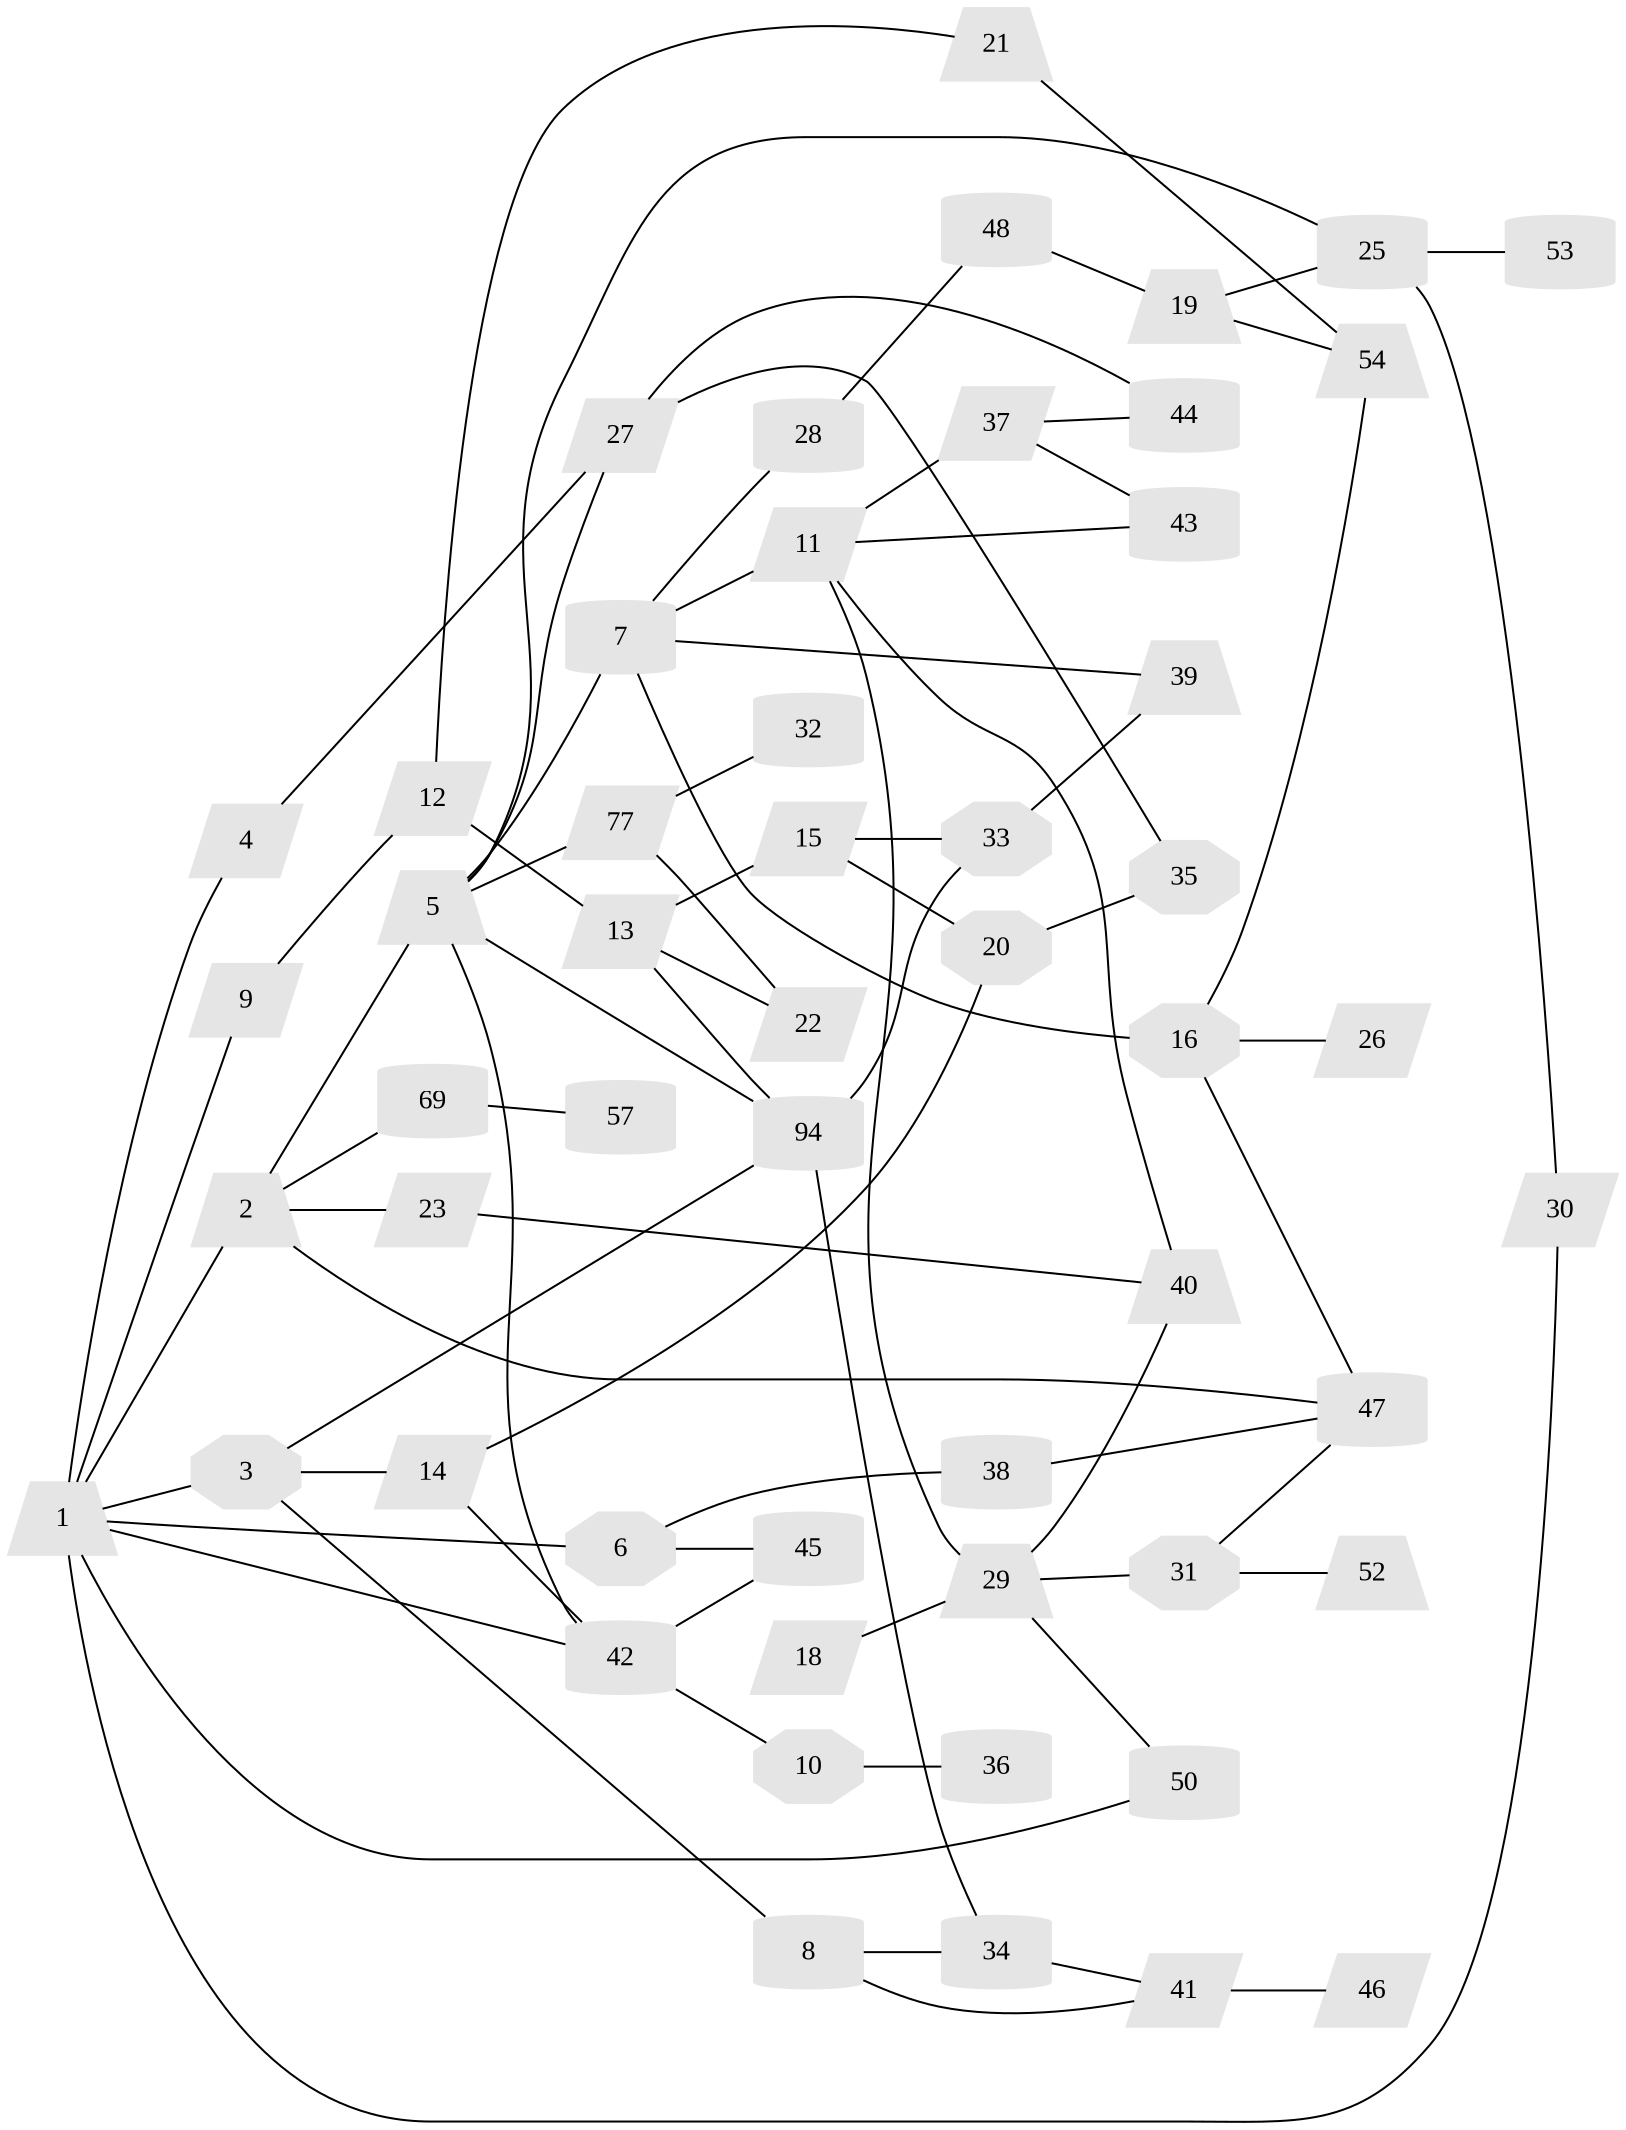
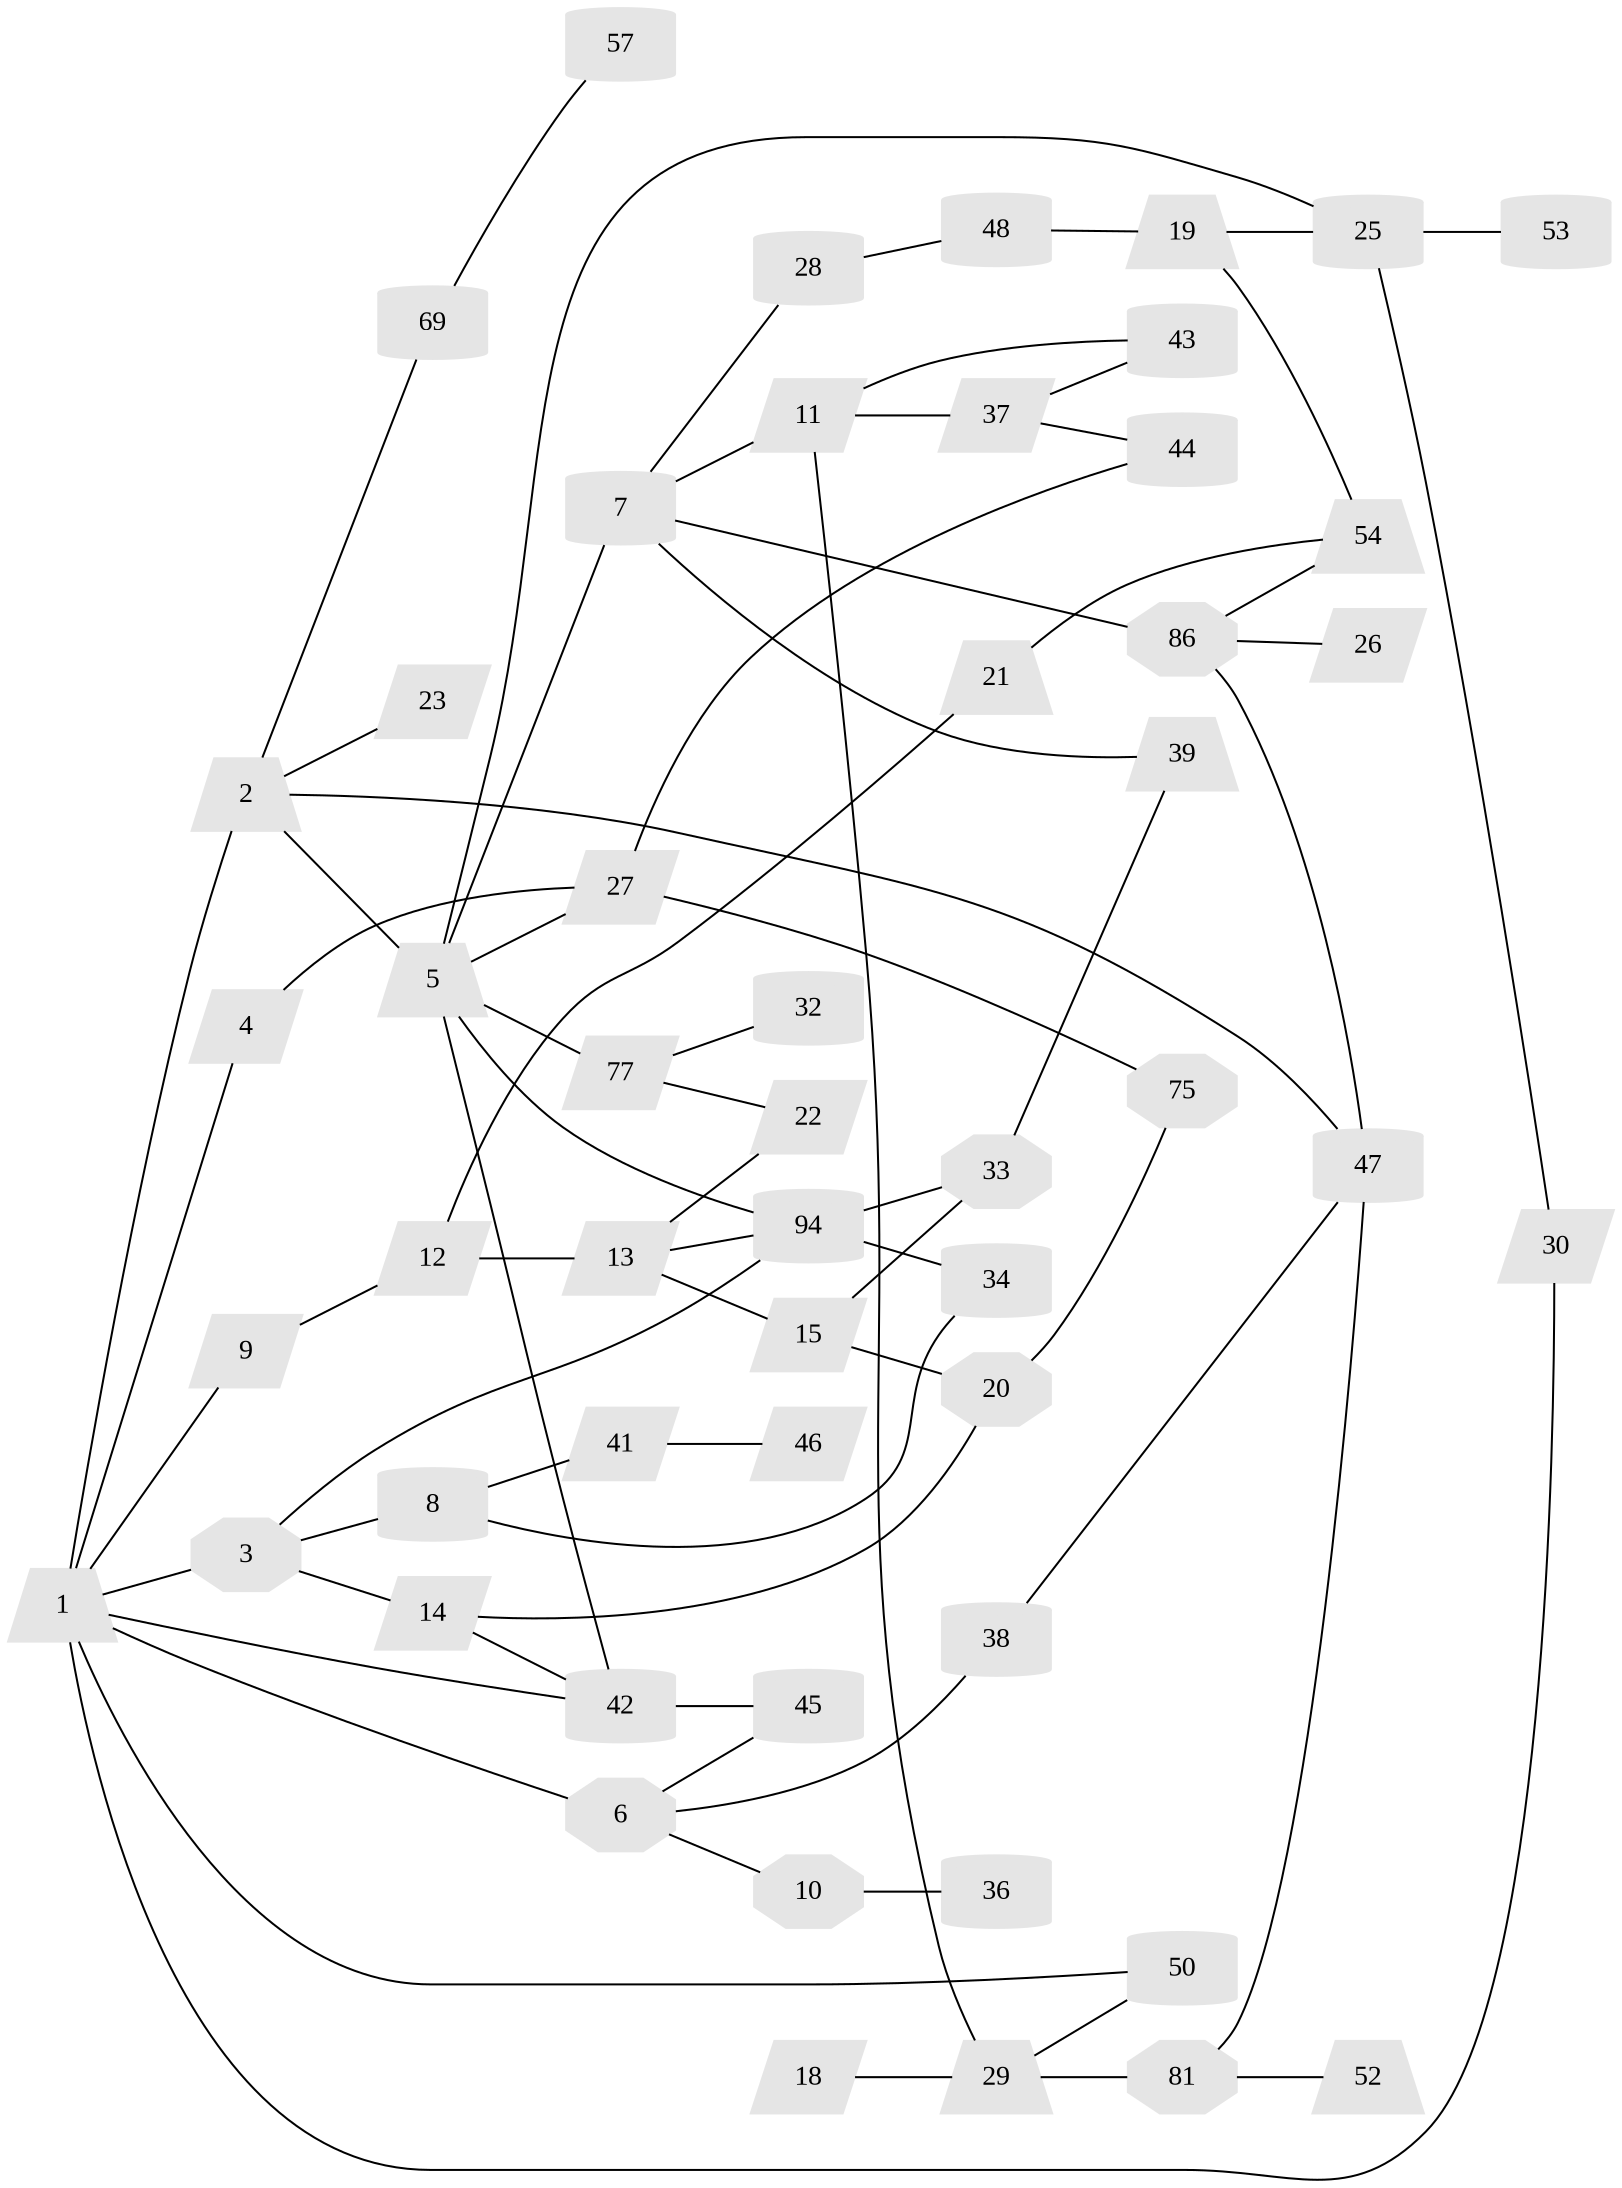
(1184, 877) -> (1182, 1091)
(1184, 1041) -> (1182, 639)
(1184, 1287) -> none
(1184, 1573) -> (1182, 2077)
(721, 1716) -> (715, 1853)
(1096, 1973) -> none
